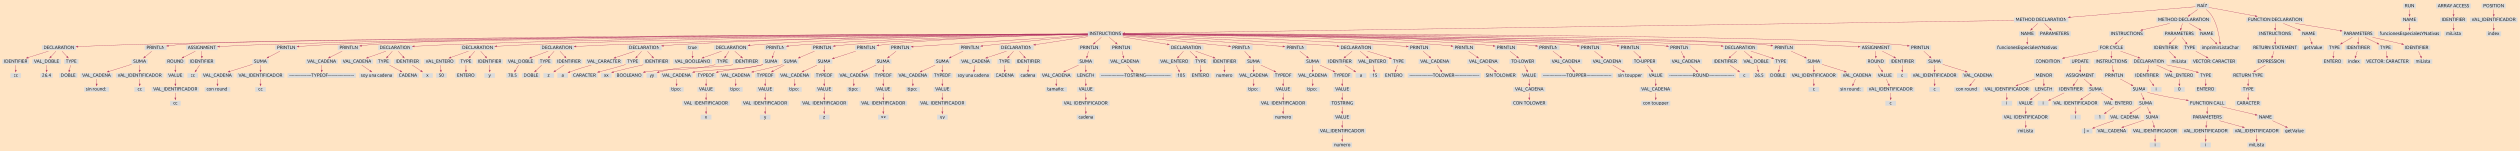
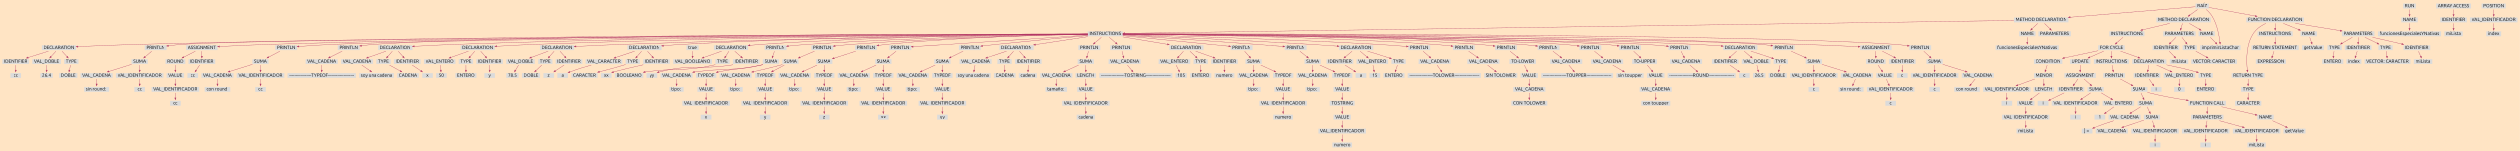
none -> (2097, 54)
none -> (2046, 68)
(2260, 68) -> (2249, 43)
